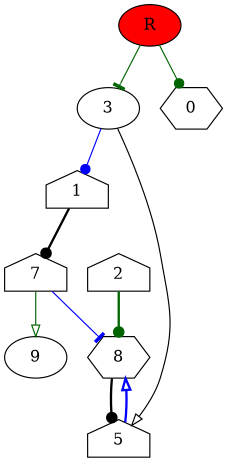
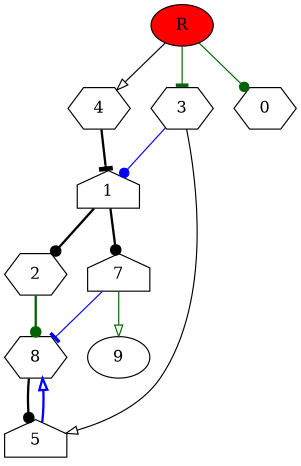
none -> (99, 108)
(108, 108) -> (182, 108)
none -> (76, 228)
(119, 274) -> (36, 274)
